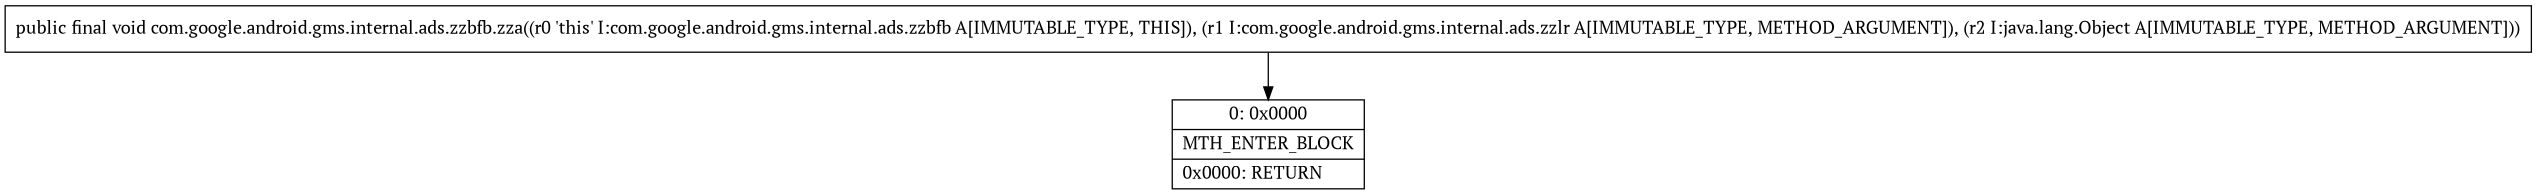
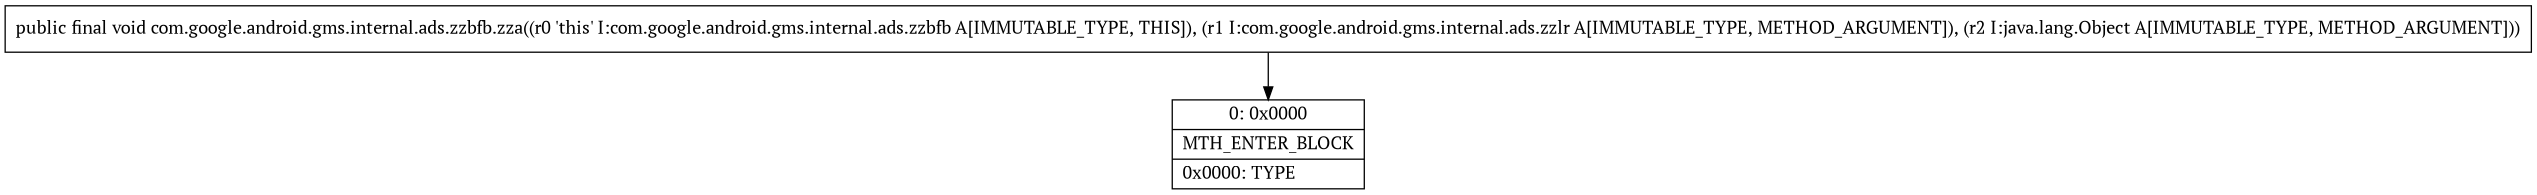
(1261, 173) -> (1247, 173)
